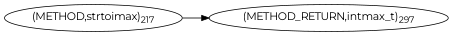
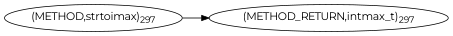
(148, 17) -> (148, 17)
